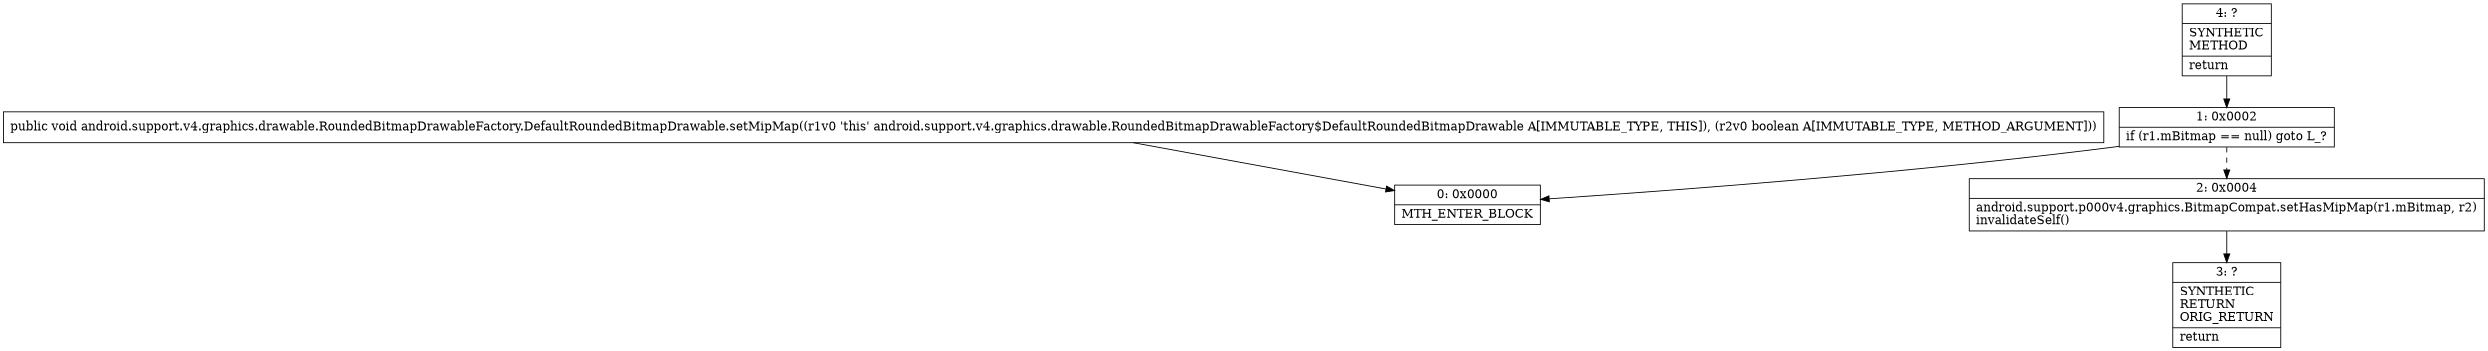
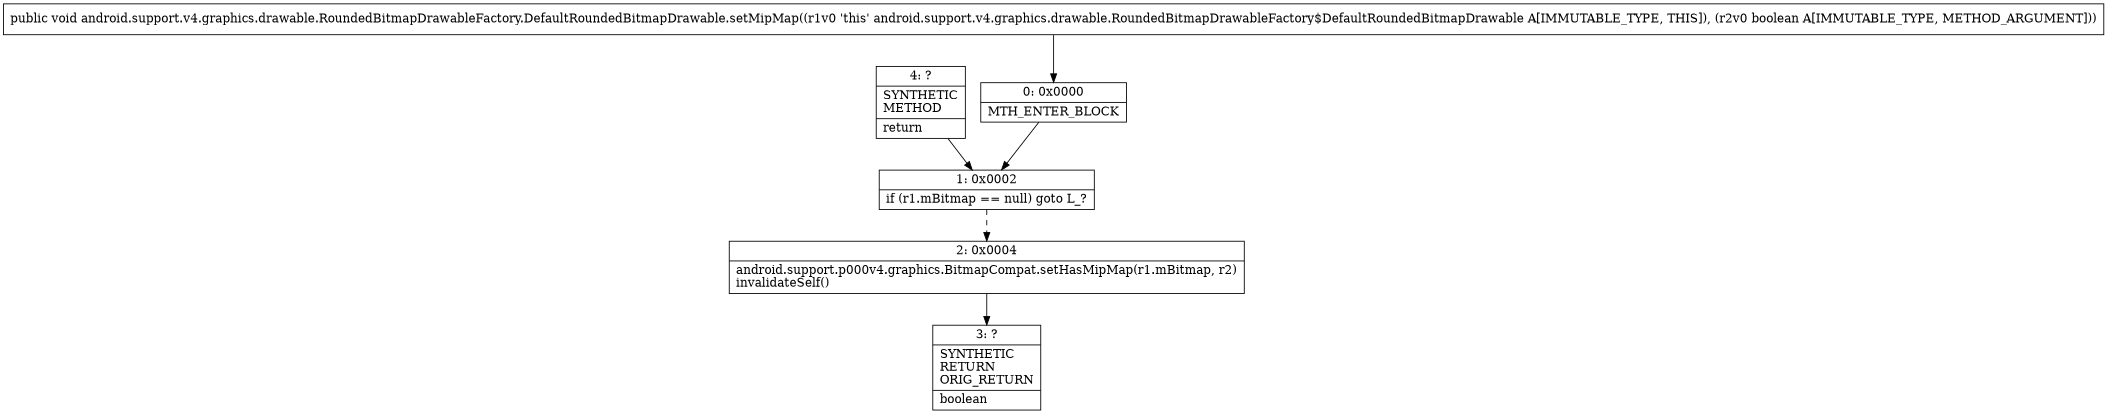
(1834, 177) -> (1023, 143)
(2199, 337) -> (964, 400)
